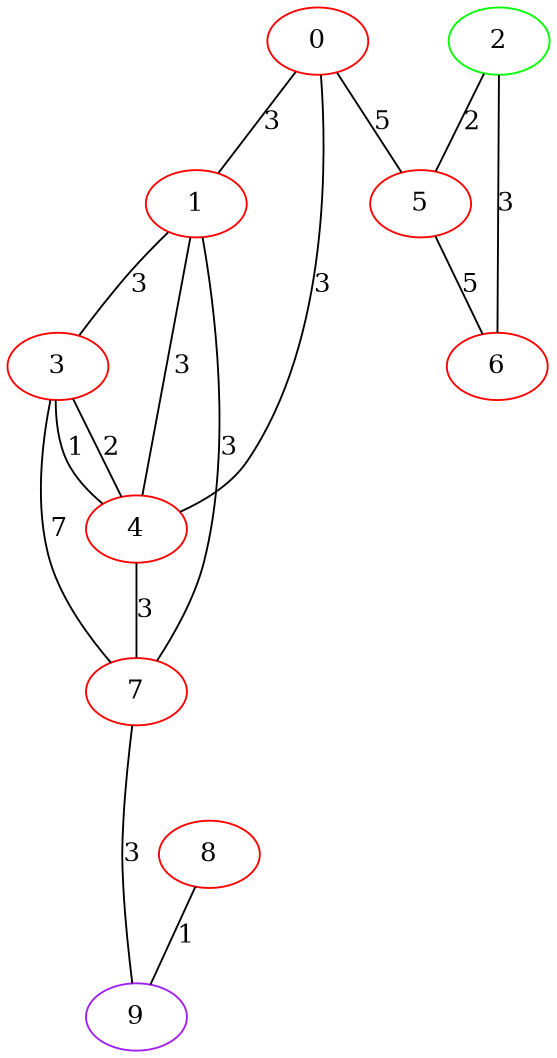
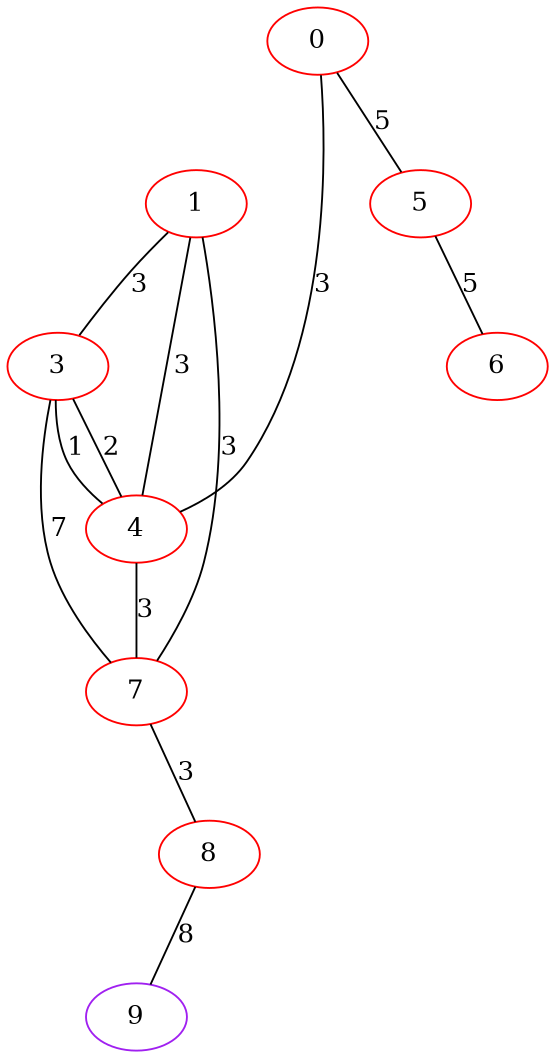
(499, 41) -> none
(257, 123) -> none
(122, 854) -> (173, 773)
(187, 936) -> (187, 936)
